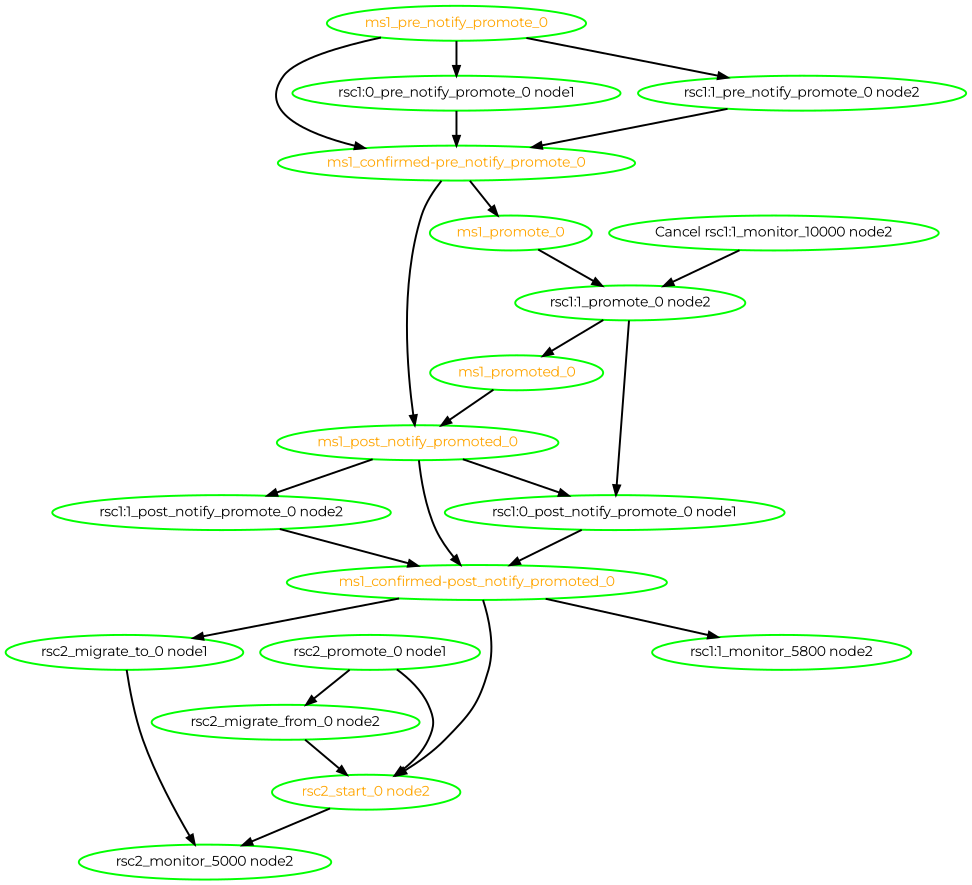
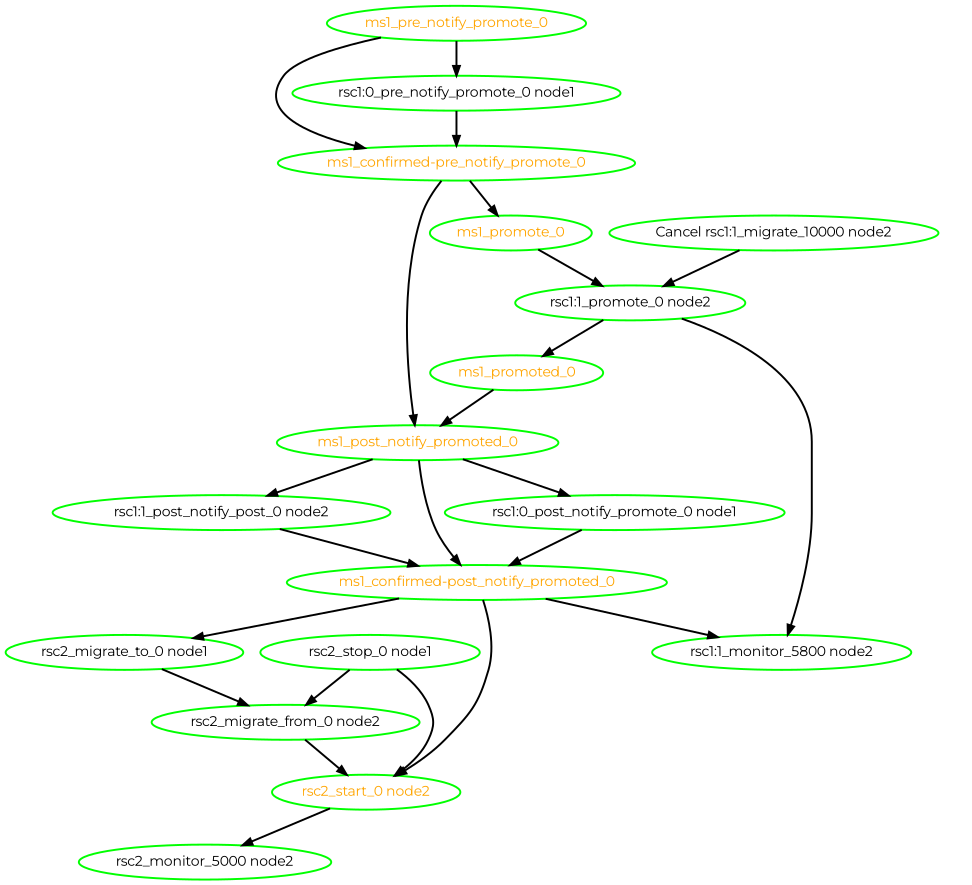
(802, 93) -> none
(774, 233) -> (774, 233)
(623, 403) -> (811, 440)
(222, 513) -> (222, 513)
(370, 652) -> (370, 652)
(149, 756) -> (200, 685)
